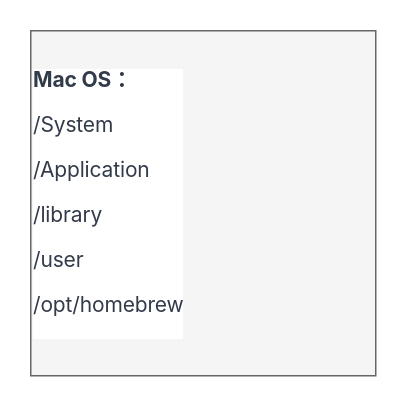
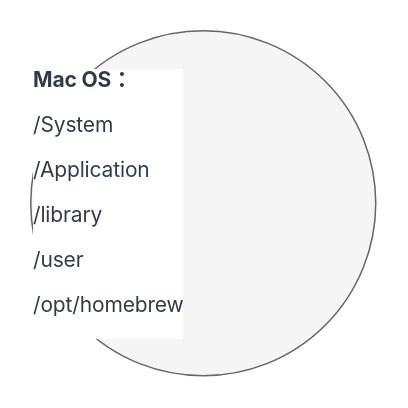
(203, 203) -> (203, 203)
